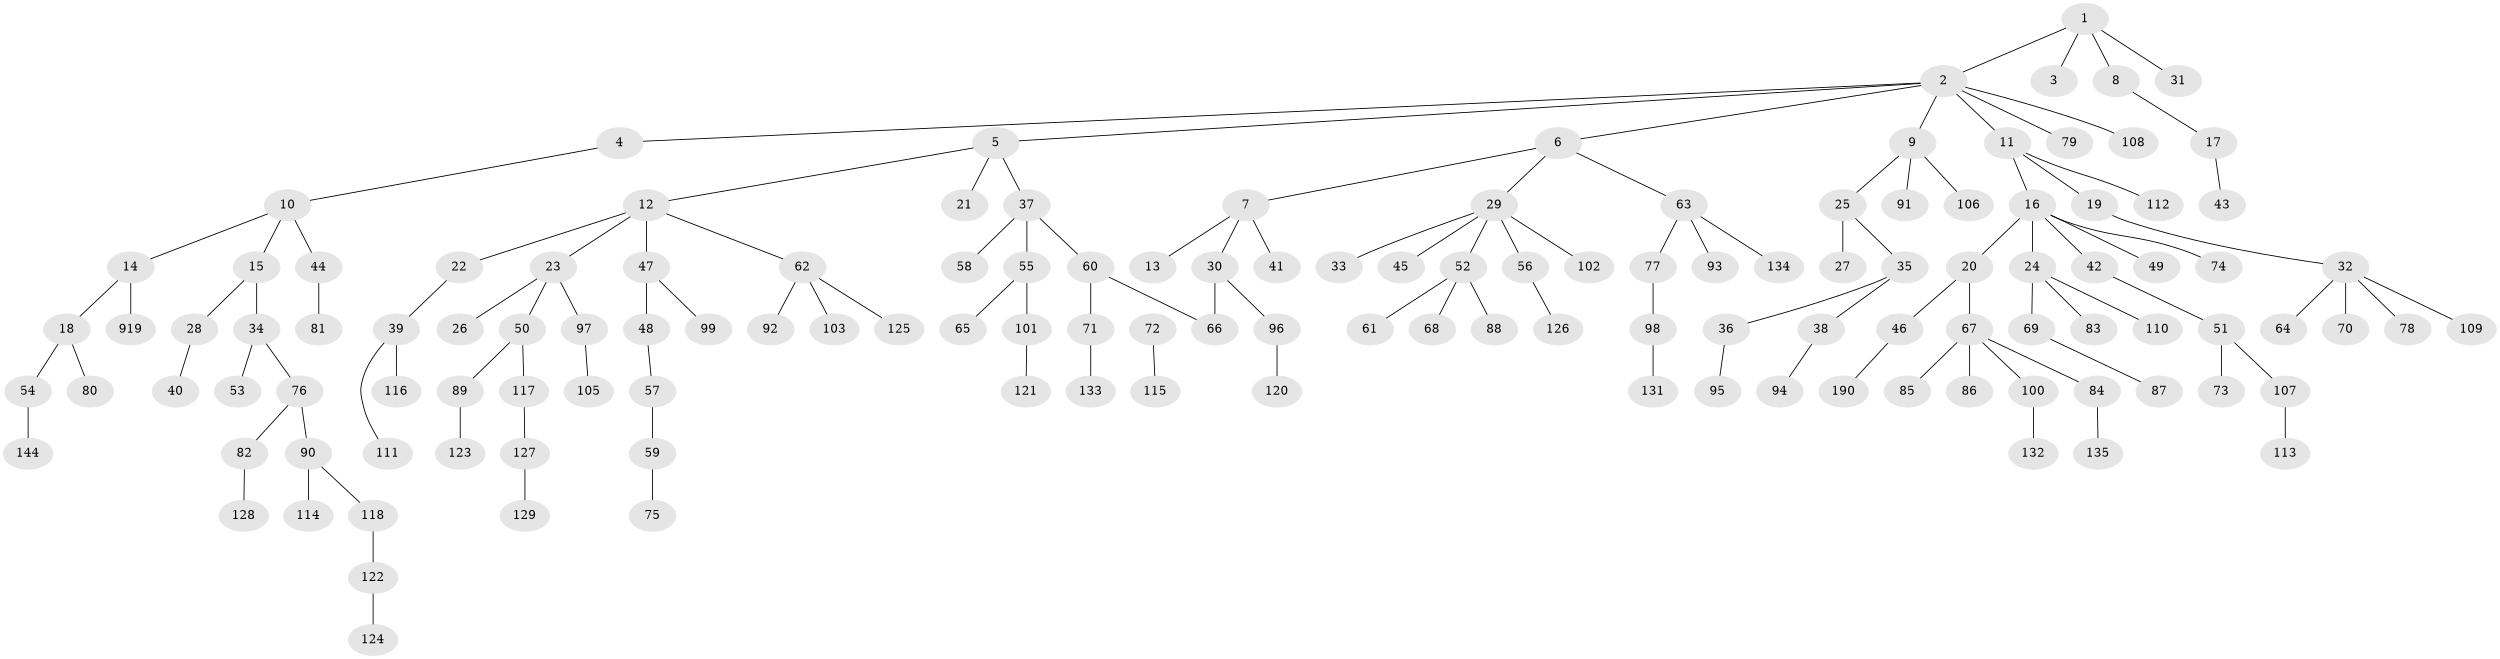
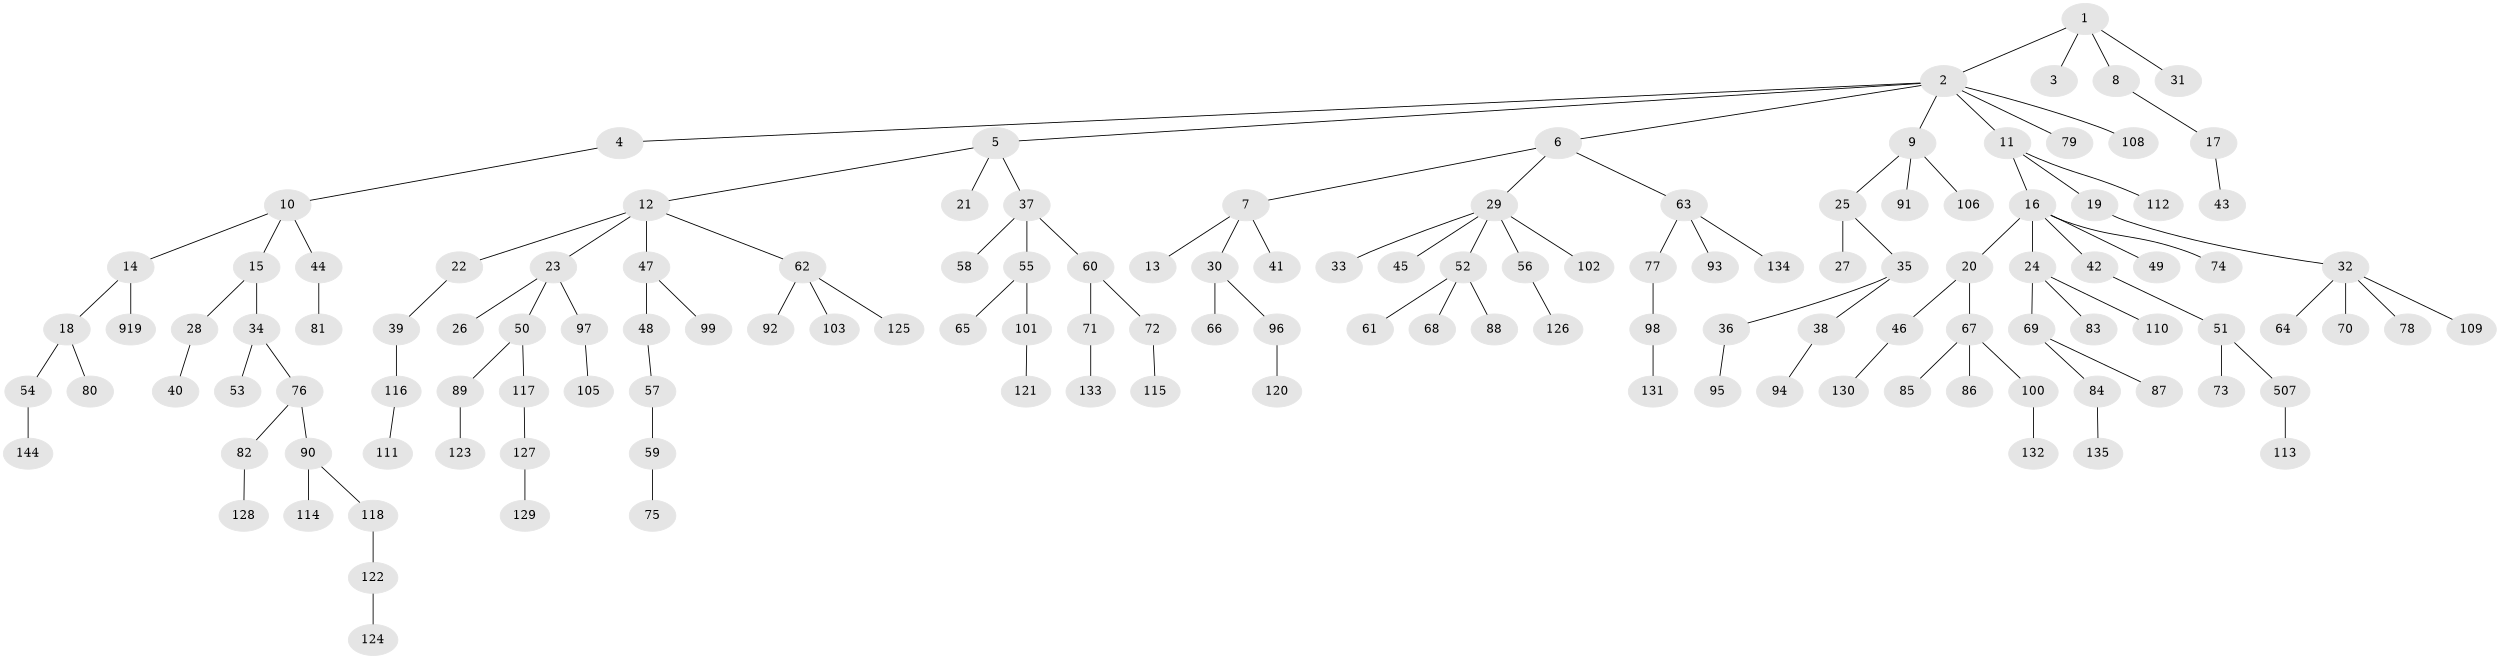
(1153, 298) -> (1122, 298)
(2033, 361) -> (2064, 361)
(361, 390) -> (392, 422)
(1844, 392) -> (1844, 392)
(2285, 392) -> (2285, 392)
